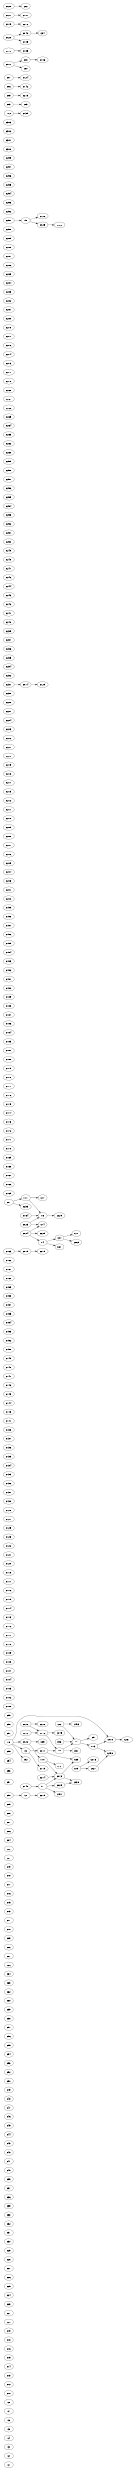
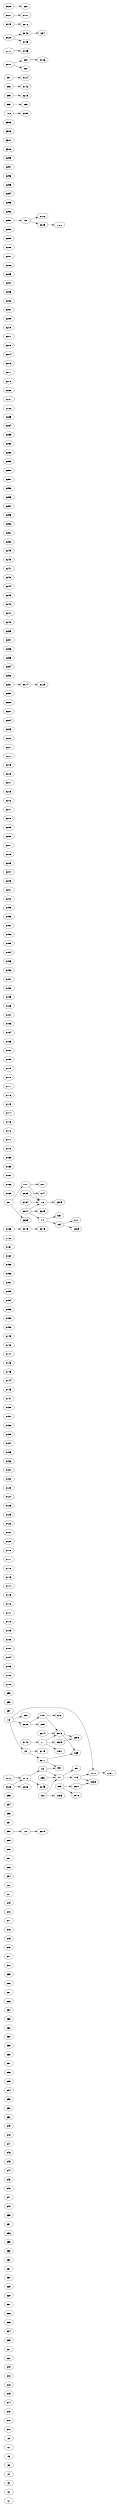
(34, 1229) -> (34, 1207)
(51, 1751) -> (51, 1764)
